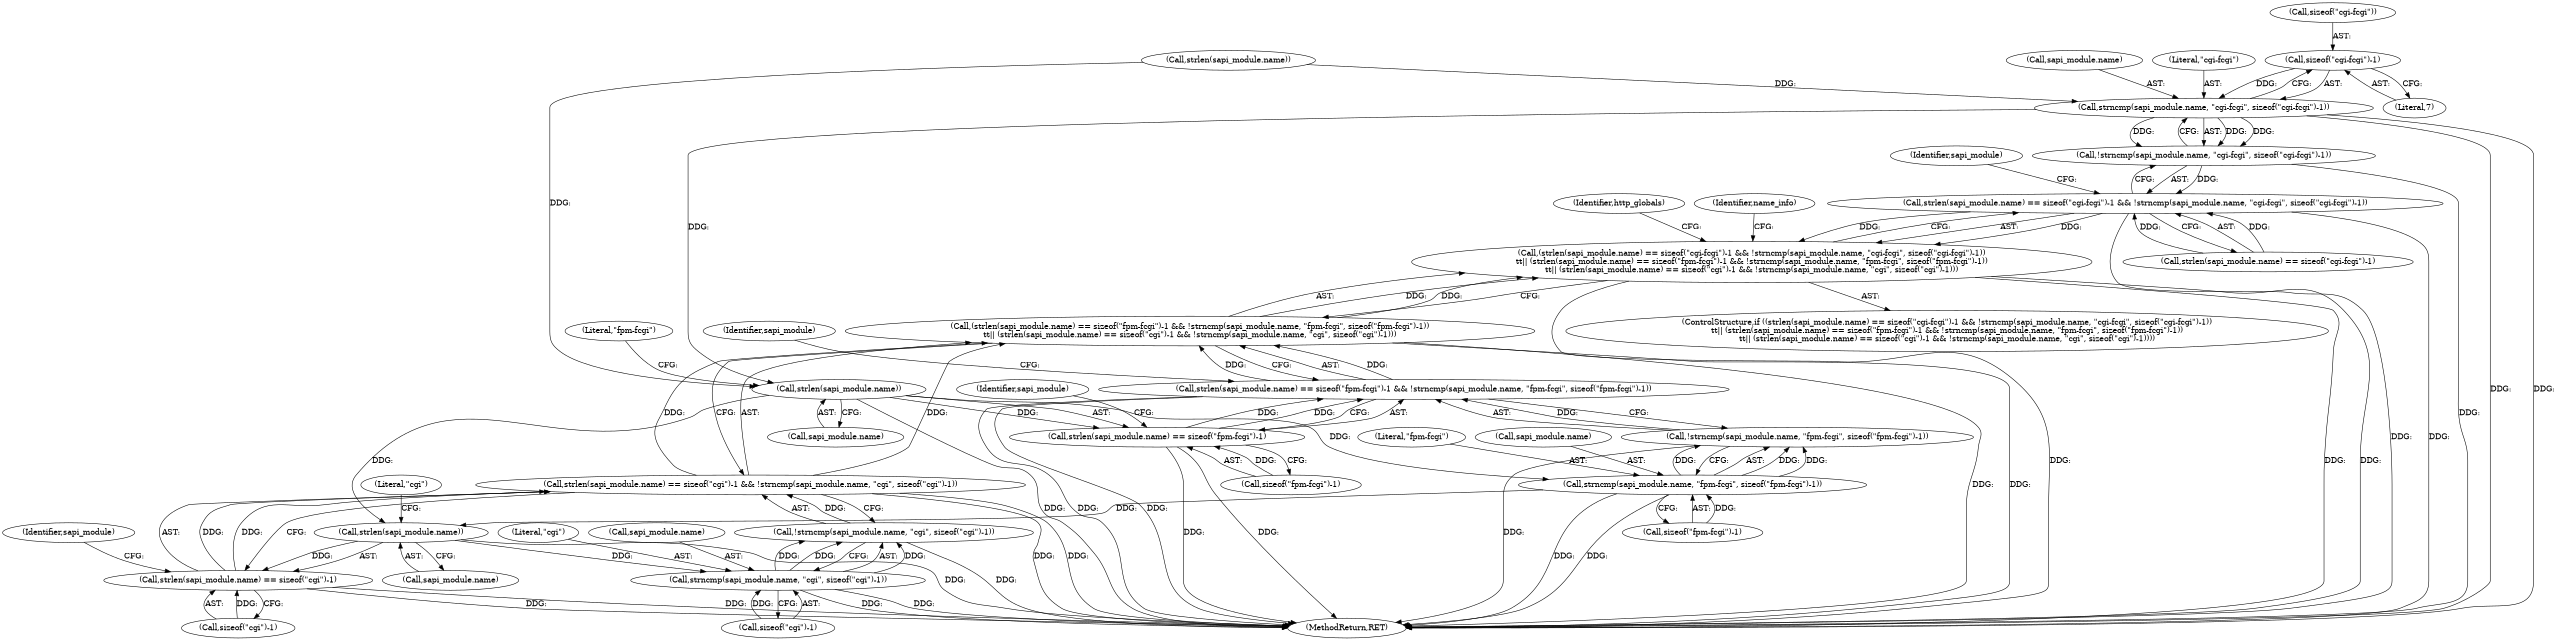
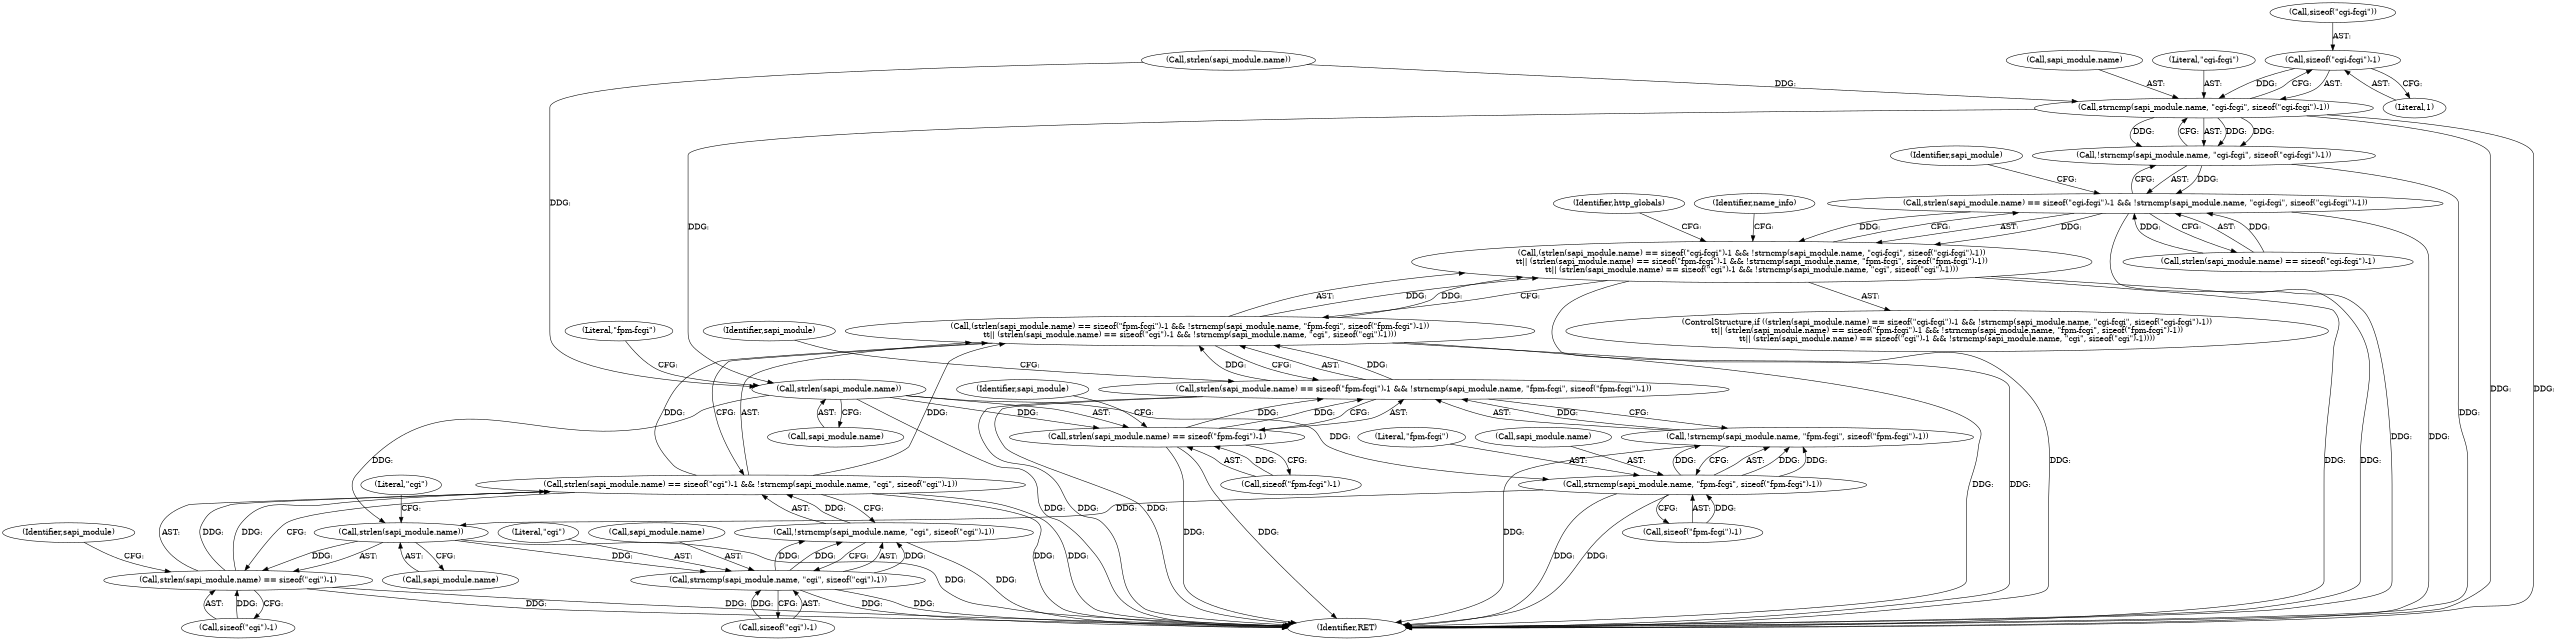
(2415, 108) -> (2415, 108)
(1347, 628) -> (1347, 628)
